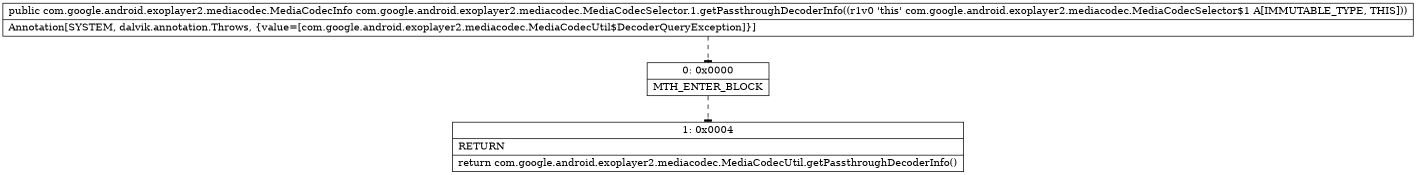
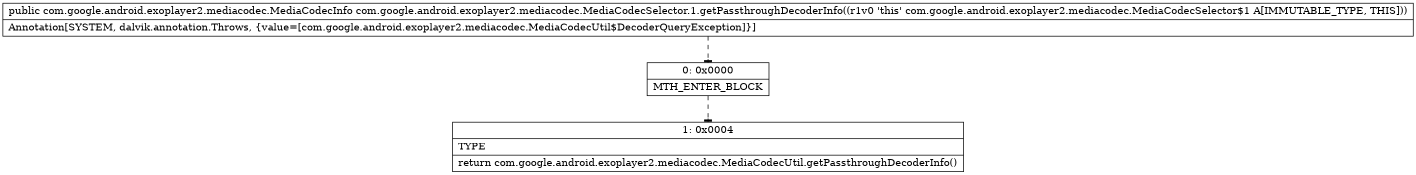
(482, 147) -> (472, 147)
